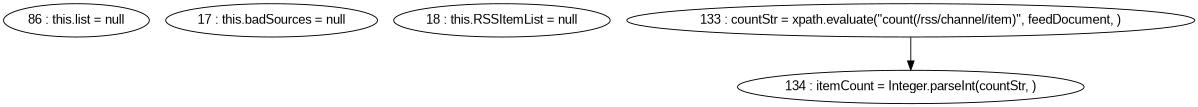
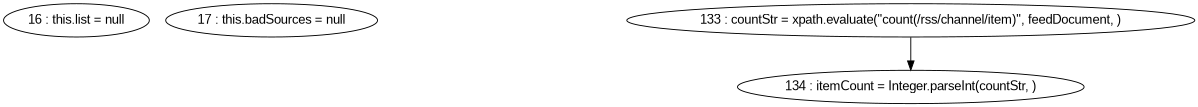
(76, 20) -> (76, 20)
(502, 20) -> none
